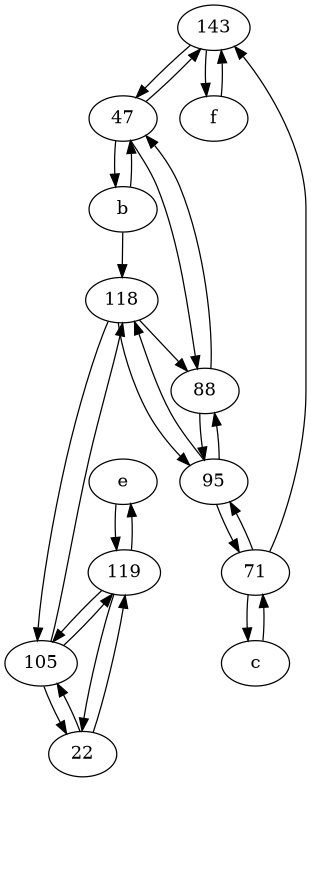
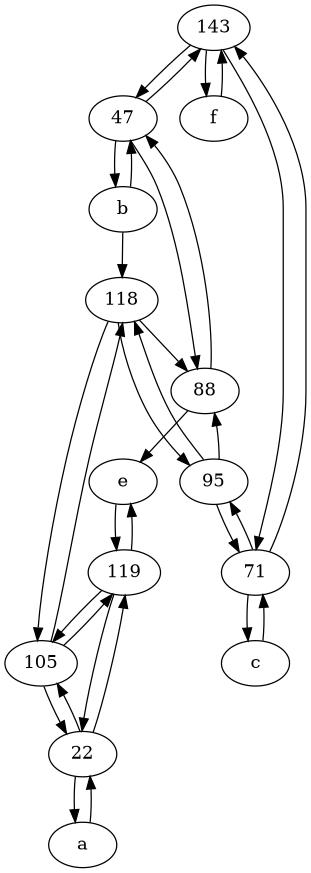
none -> (283, 288)
(200, 430) -> (169, 431)
none -> (83, 845)
